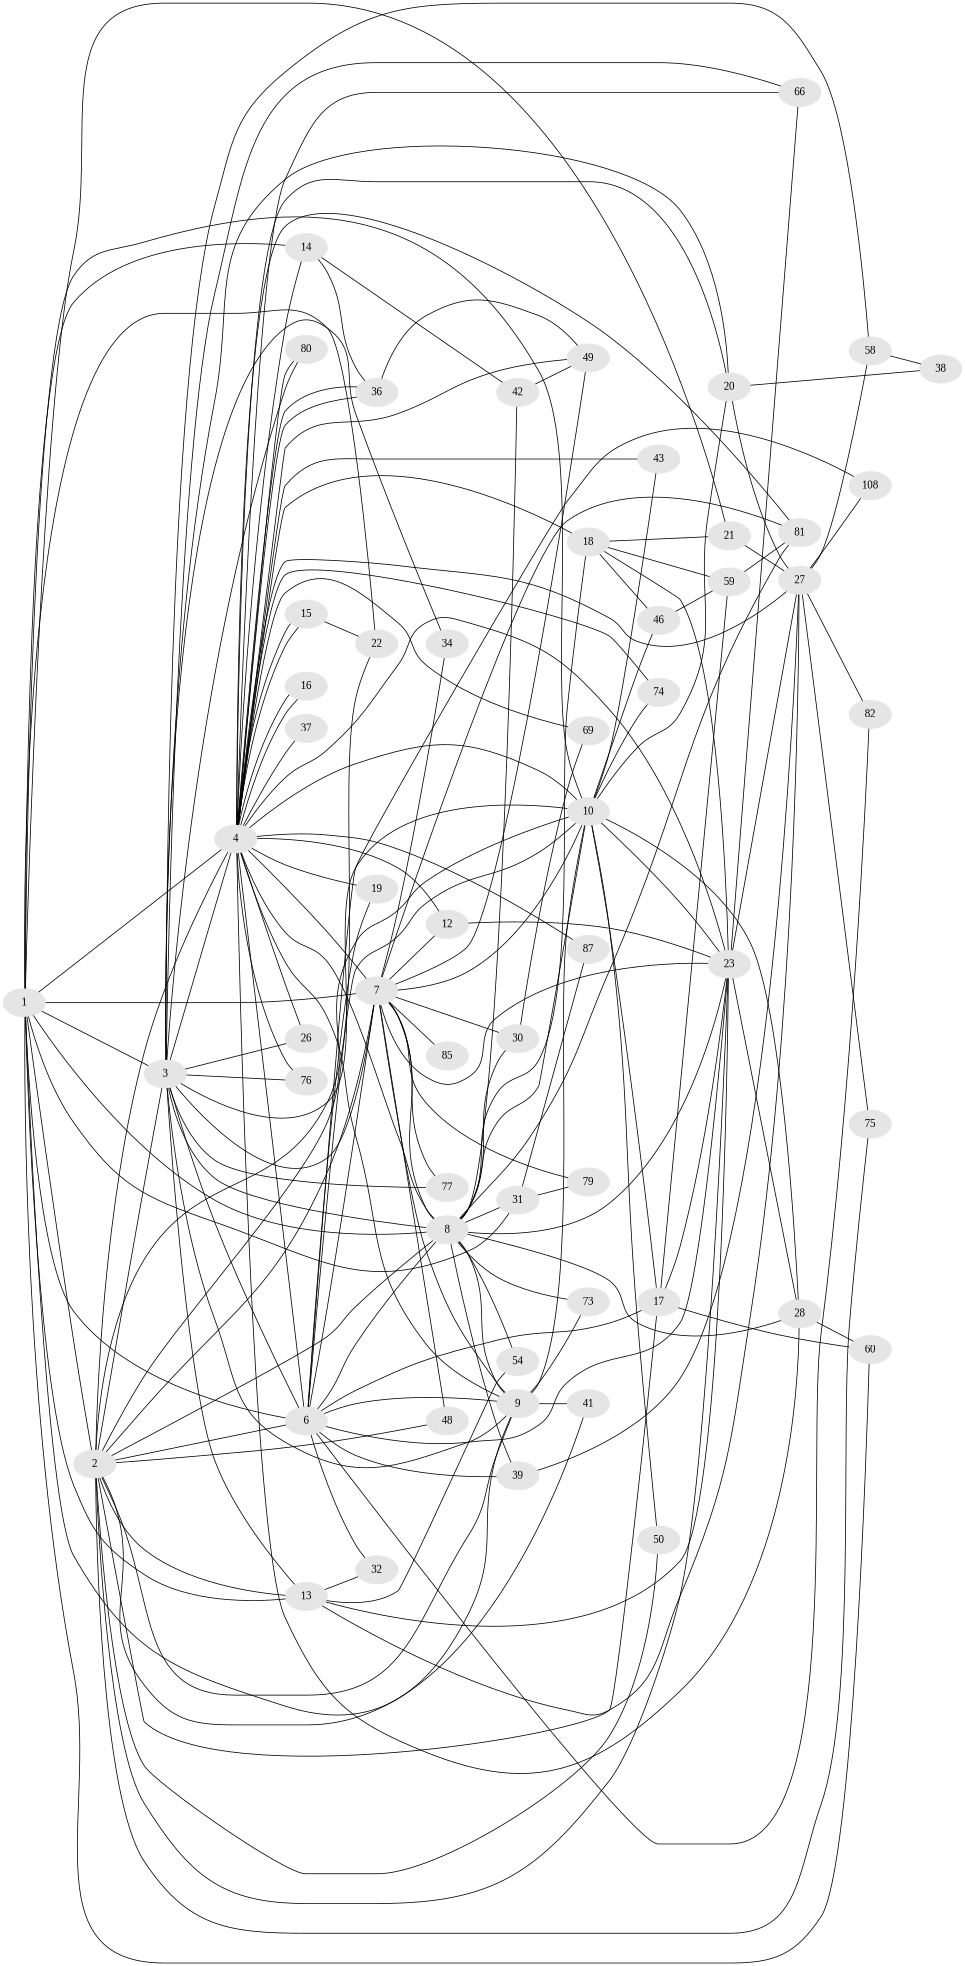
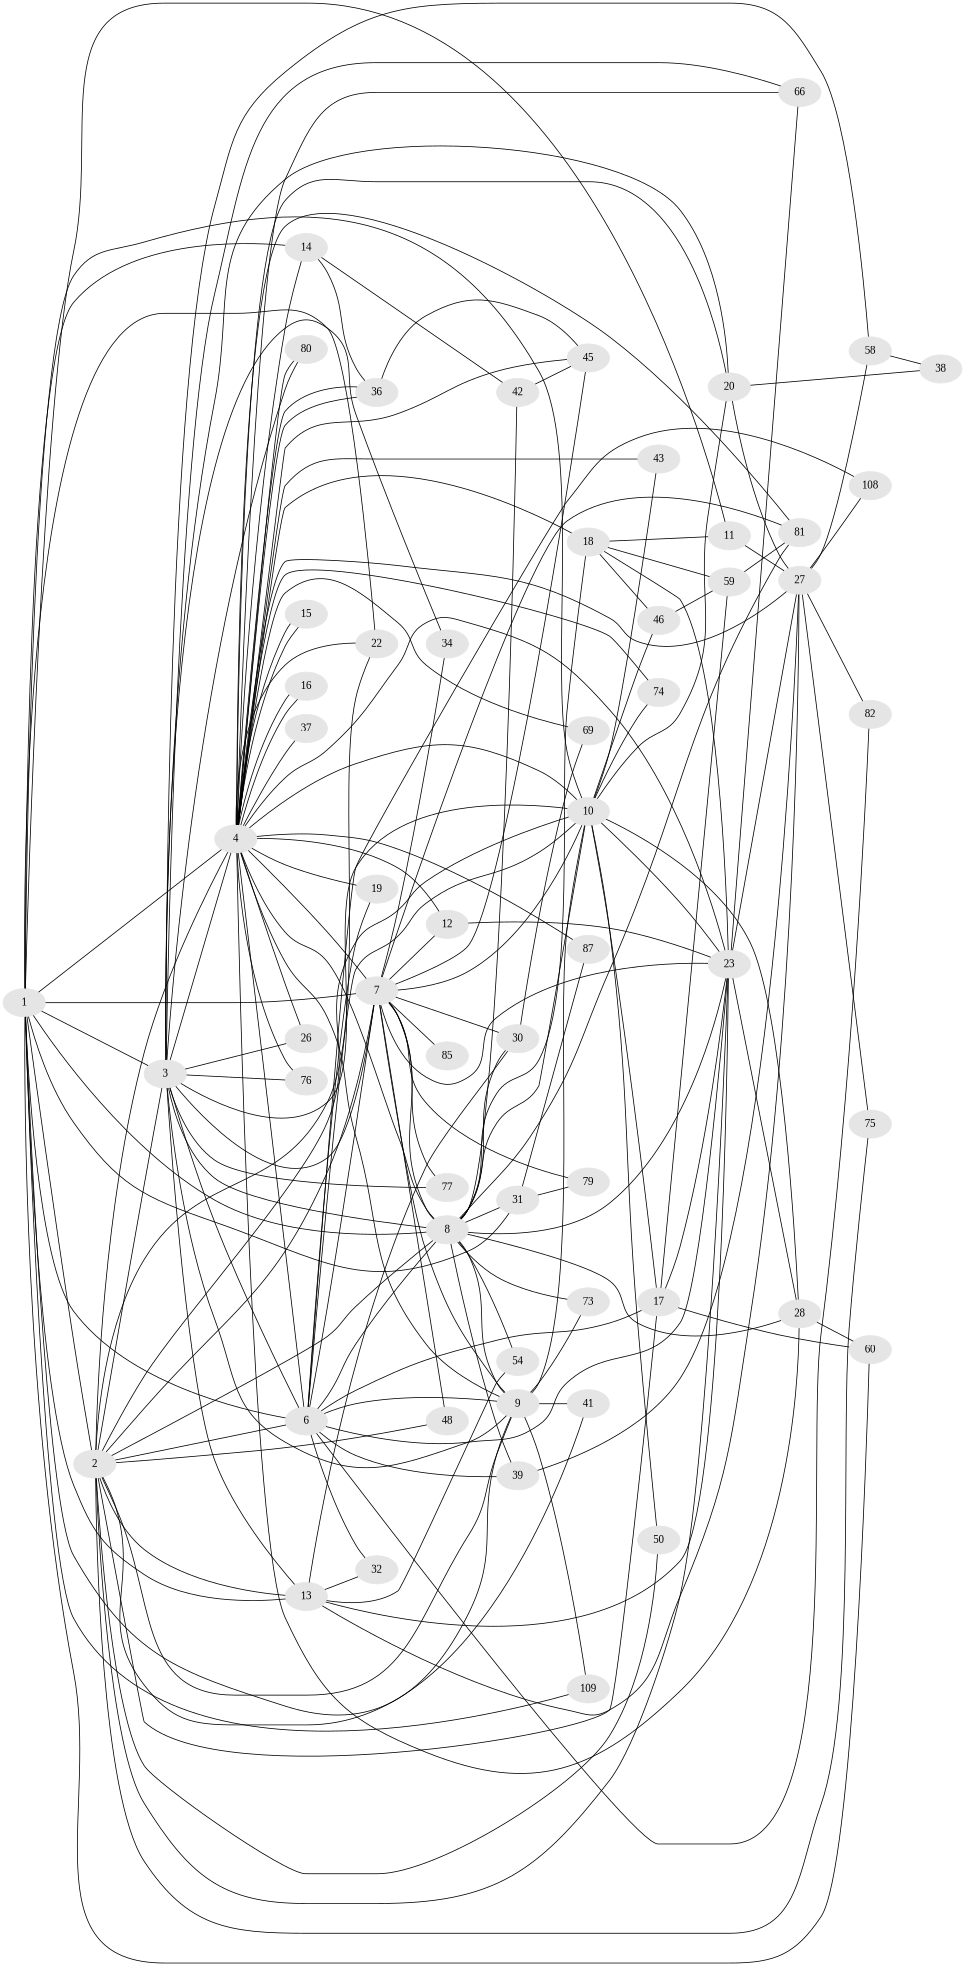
(588, 358) -> (588, 358)
(729, 536) -> (729, 536)
(342, 629) -> (282, 669)
none -> (374, 1303)
none -> (588, 1689)
